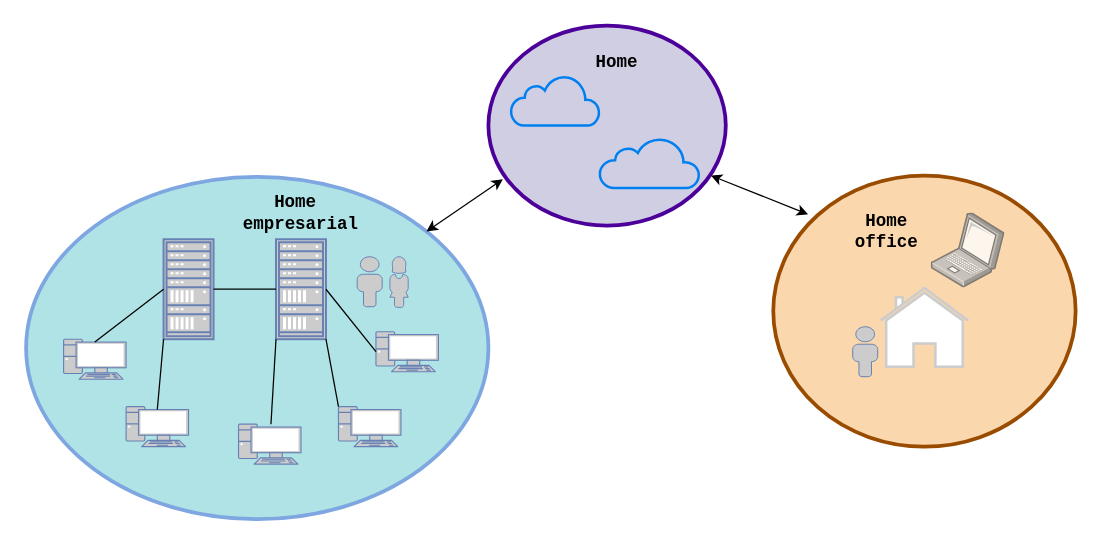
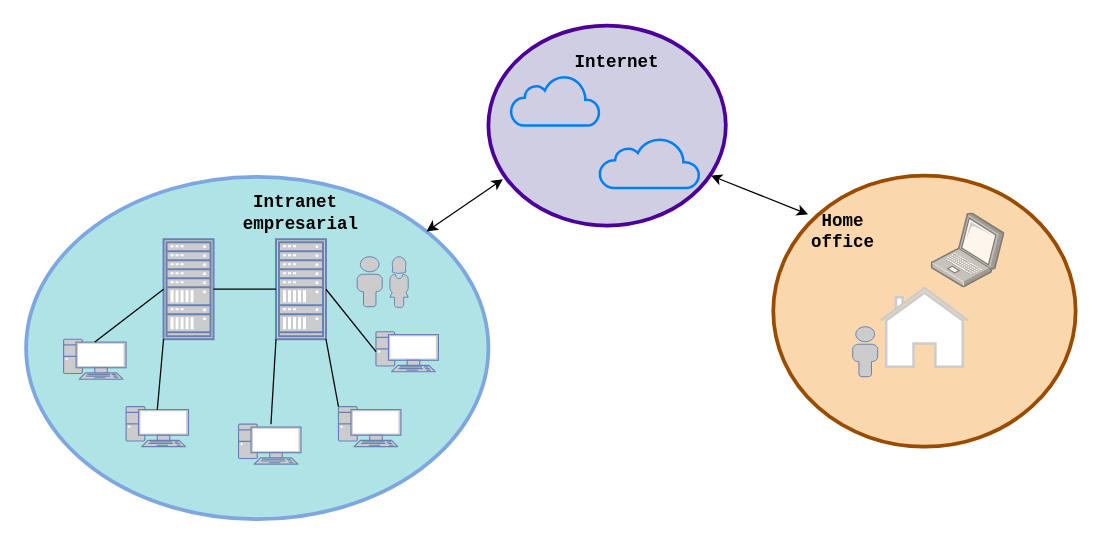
(617, 63) -> (617, 63)
(301, 213) -> (301, 213)
(887, 232) -> (844, 232)
